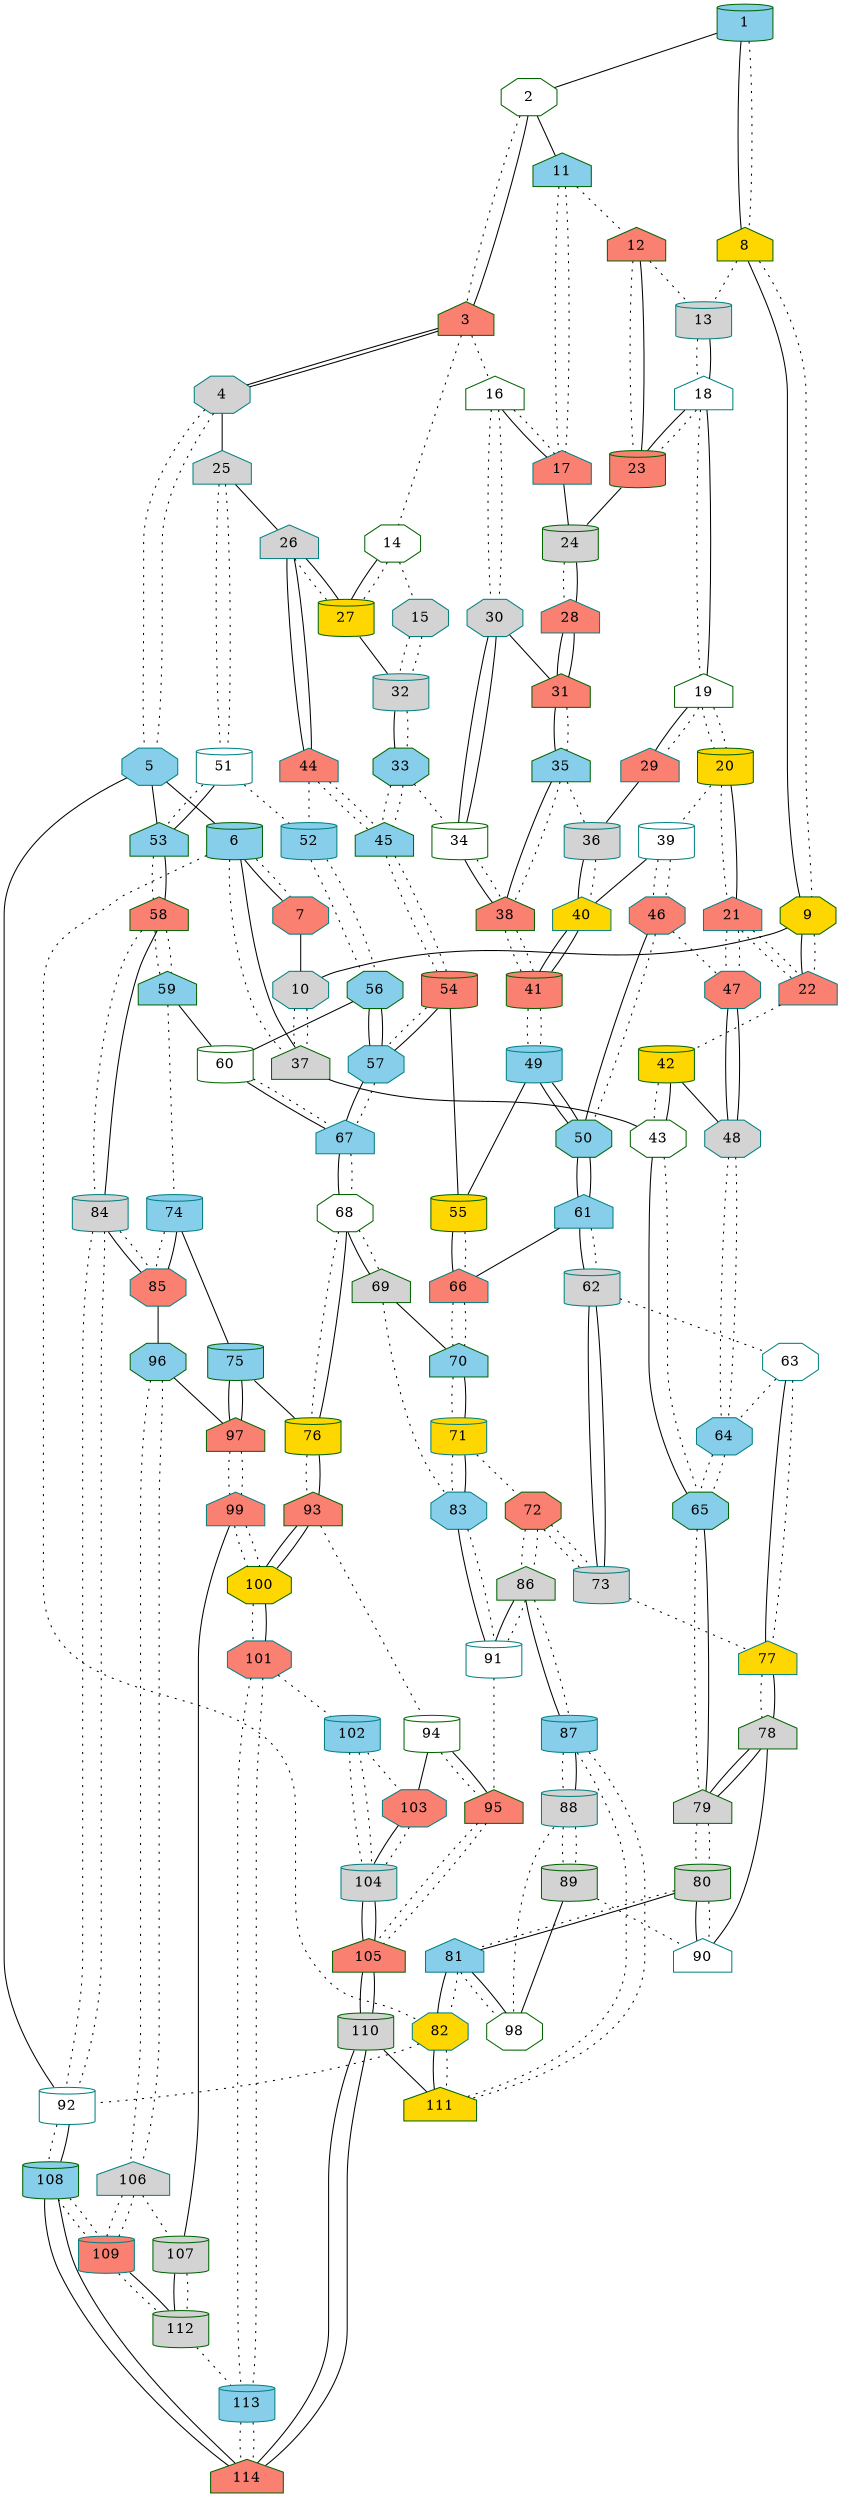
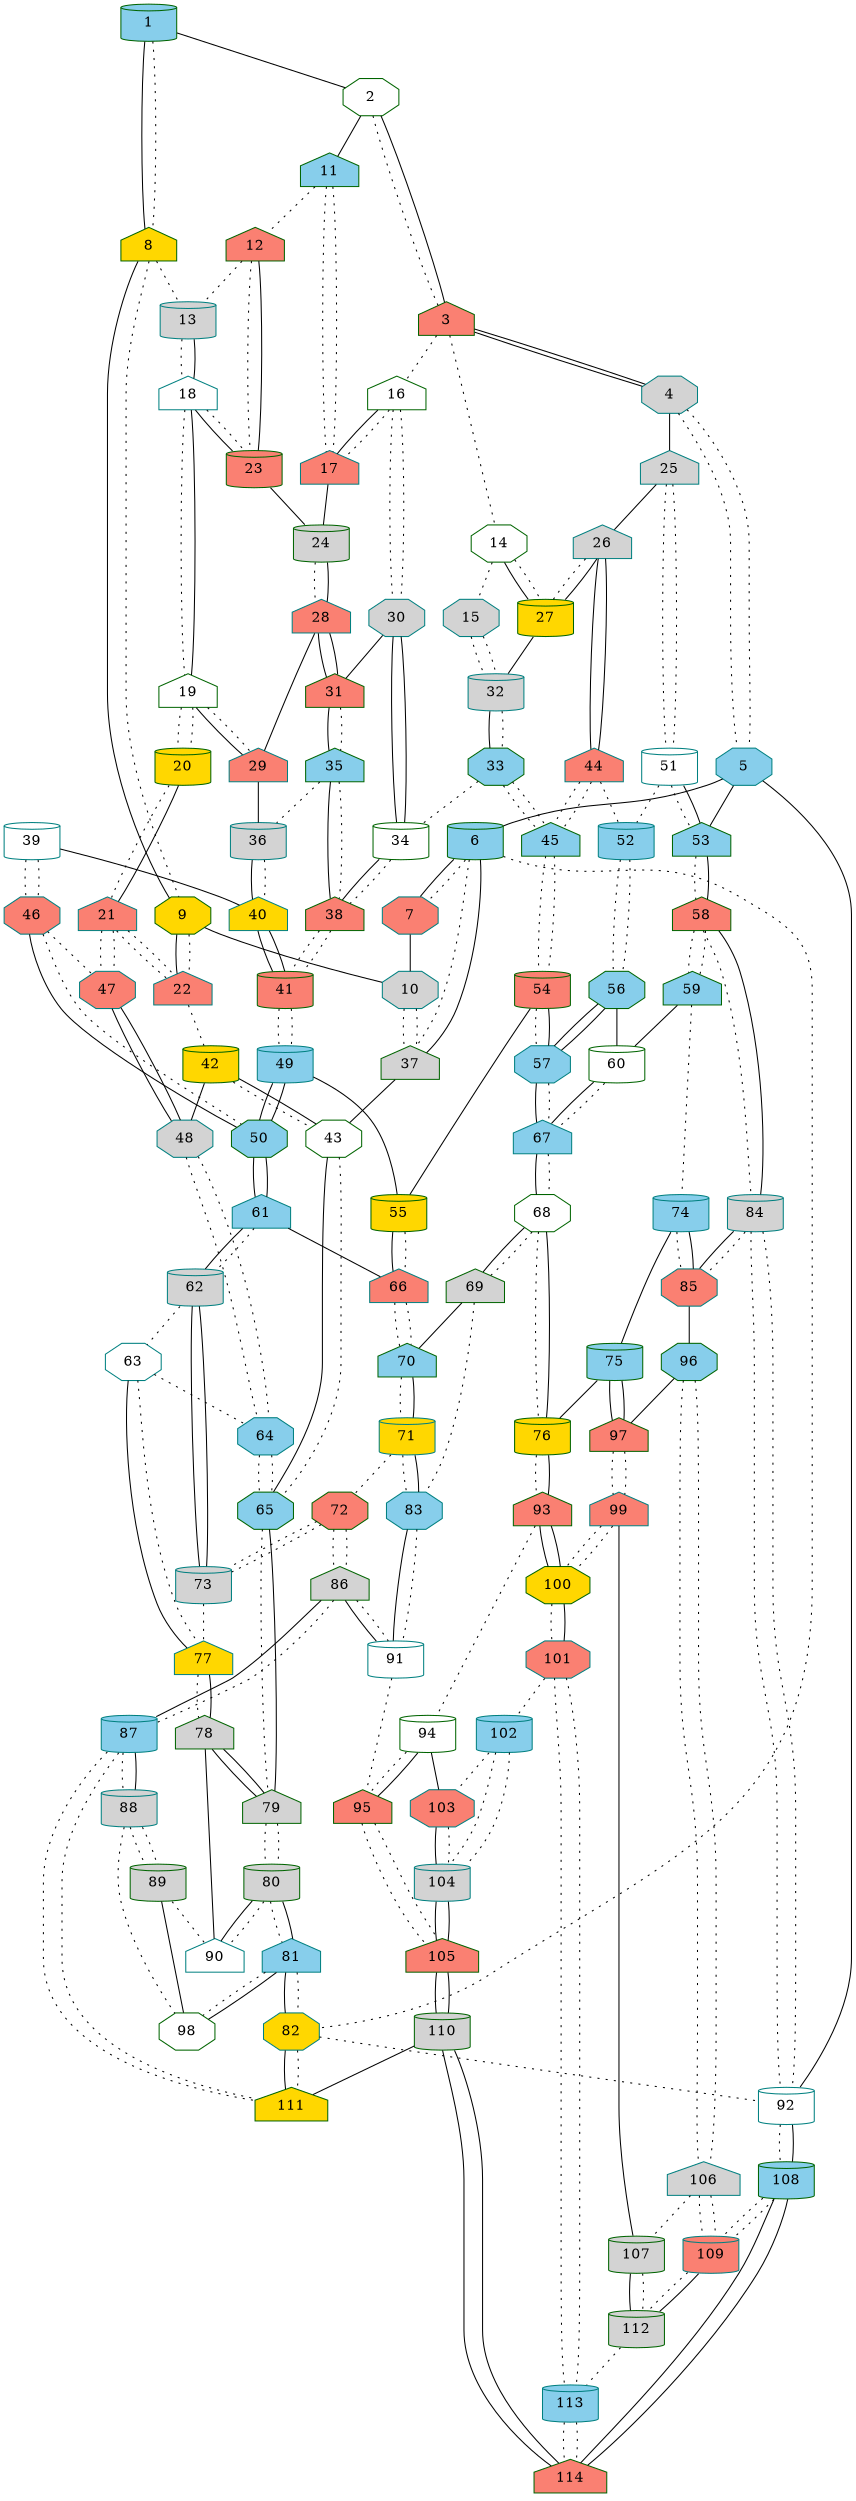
none -> (289, 692)
(696, 804) -> none
